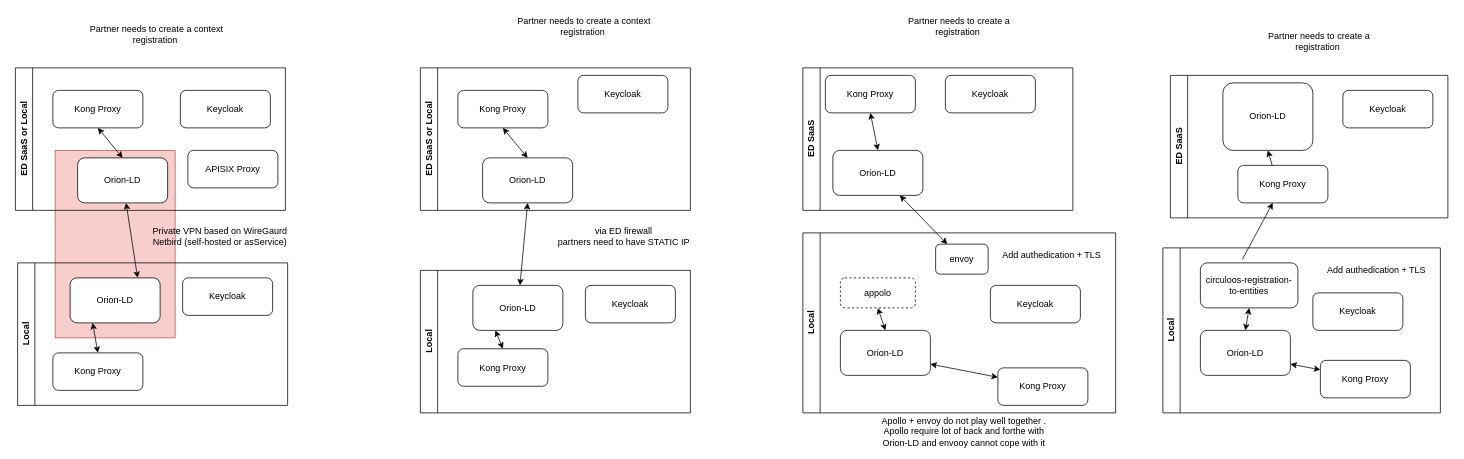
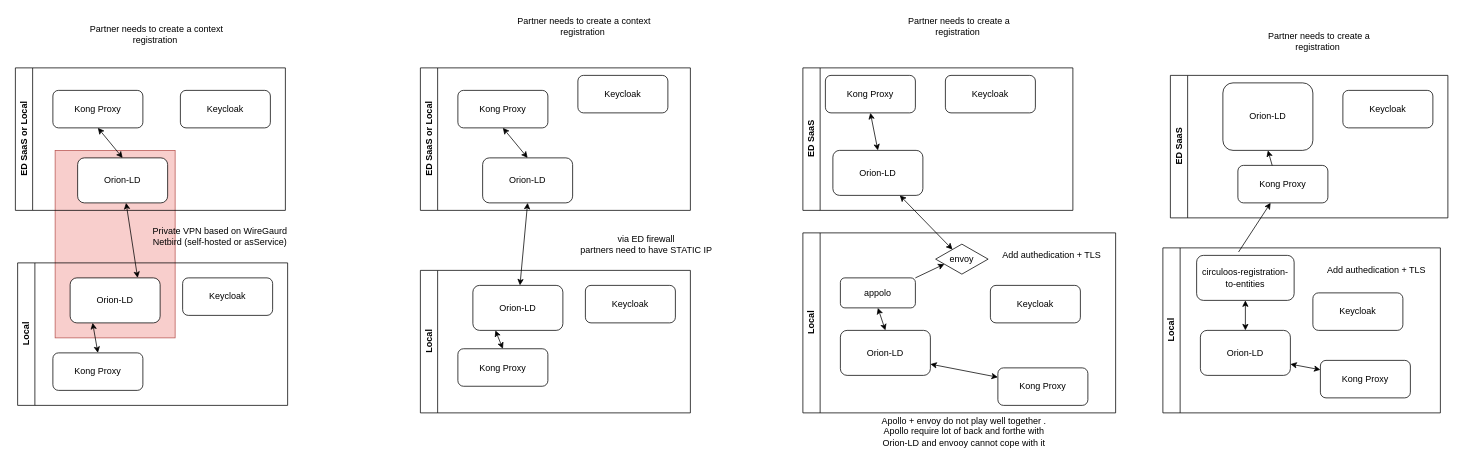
(233, 169) -> none
(624, 237) -> (647, 244)
(962, 259) -> (962, 259)
none -> (927, 272)
(1249, 285) -> (1245, 278)
(878, 293) -> (878, 293)
